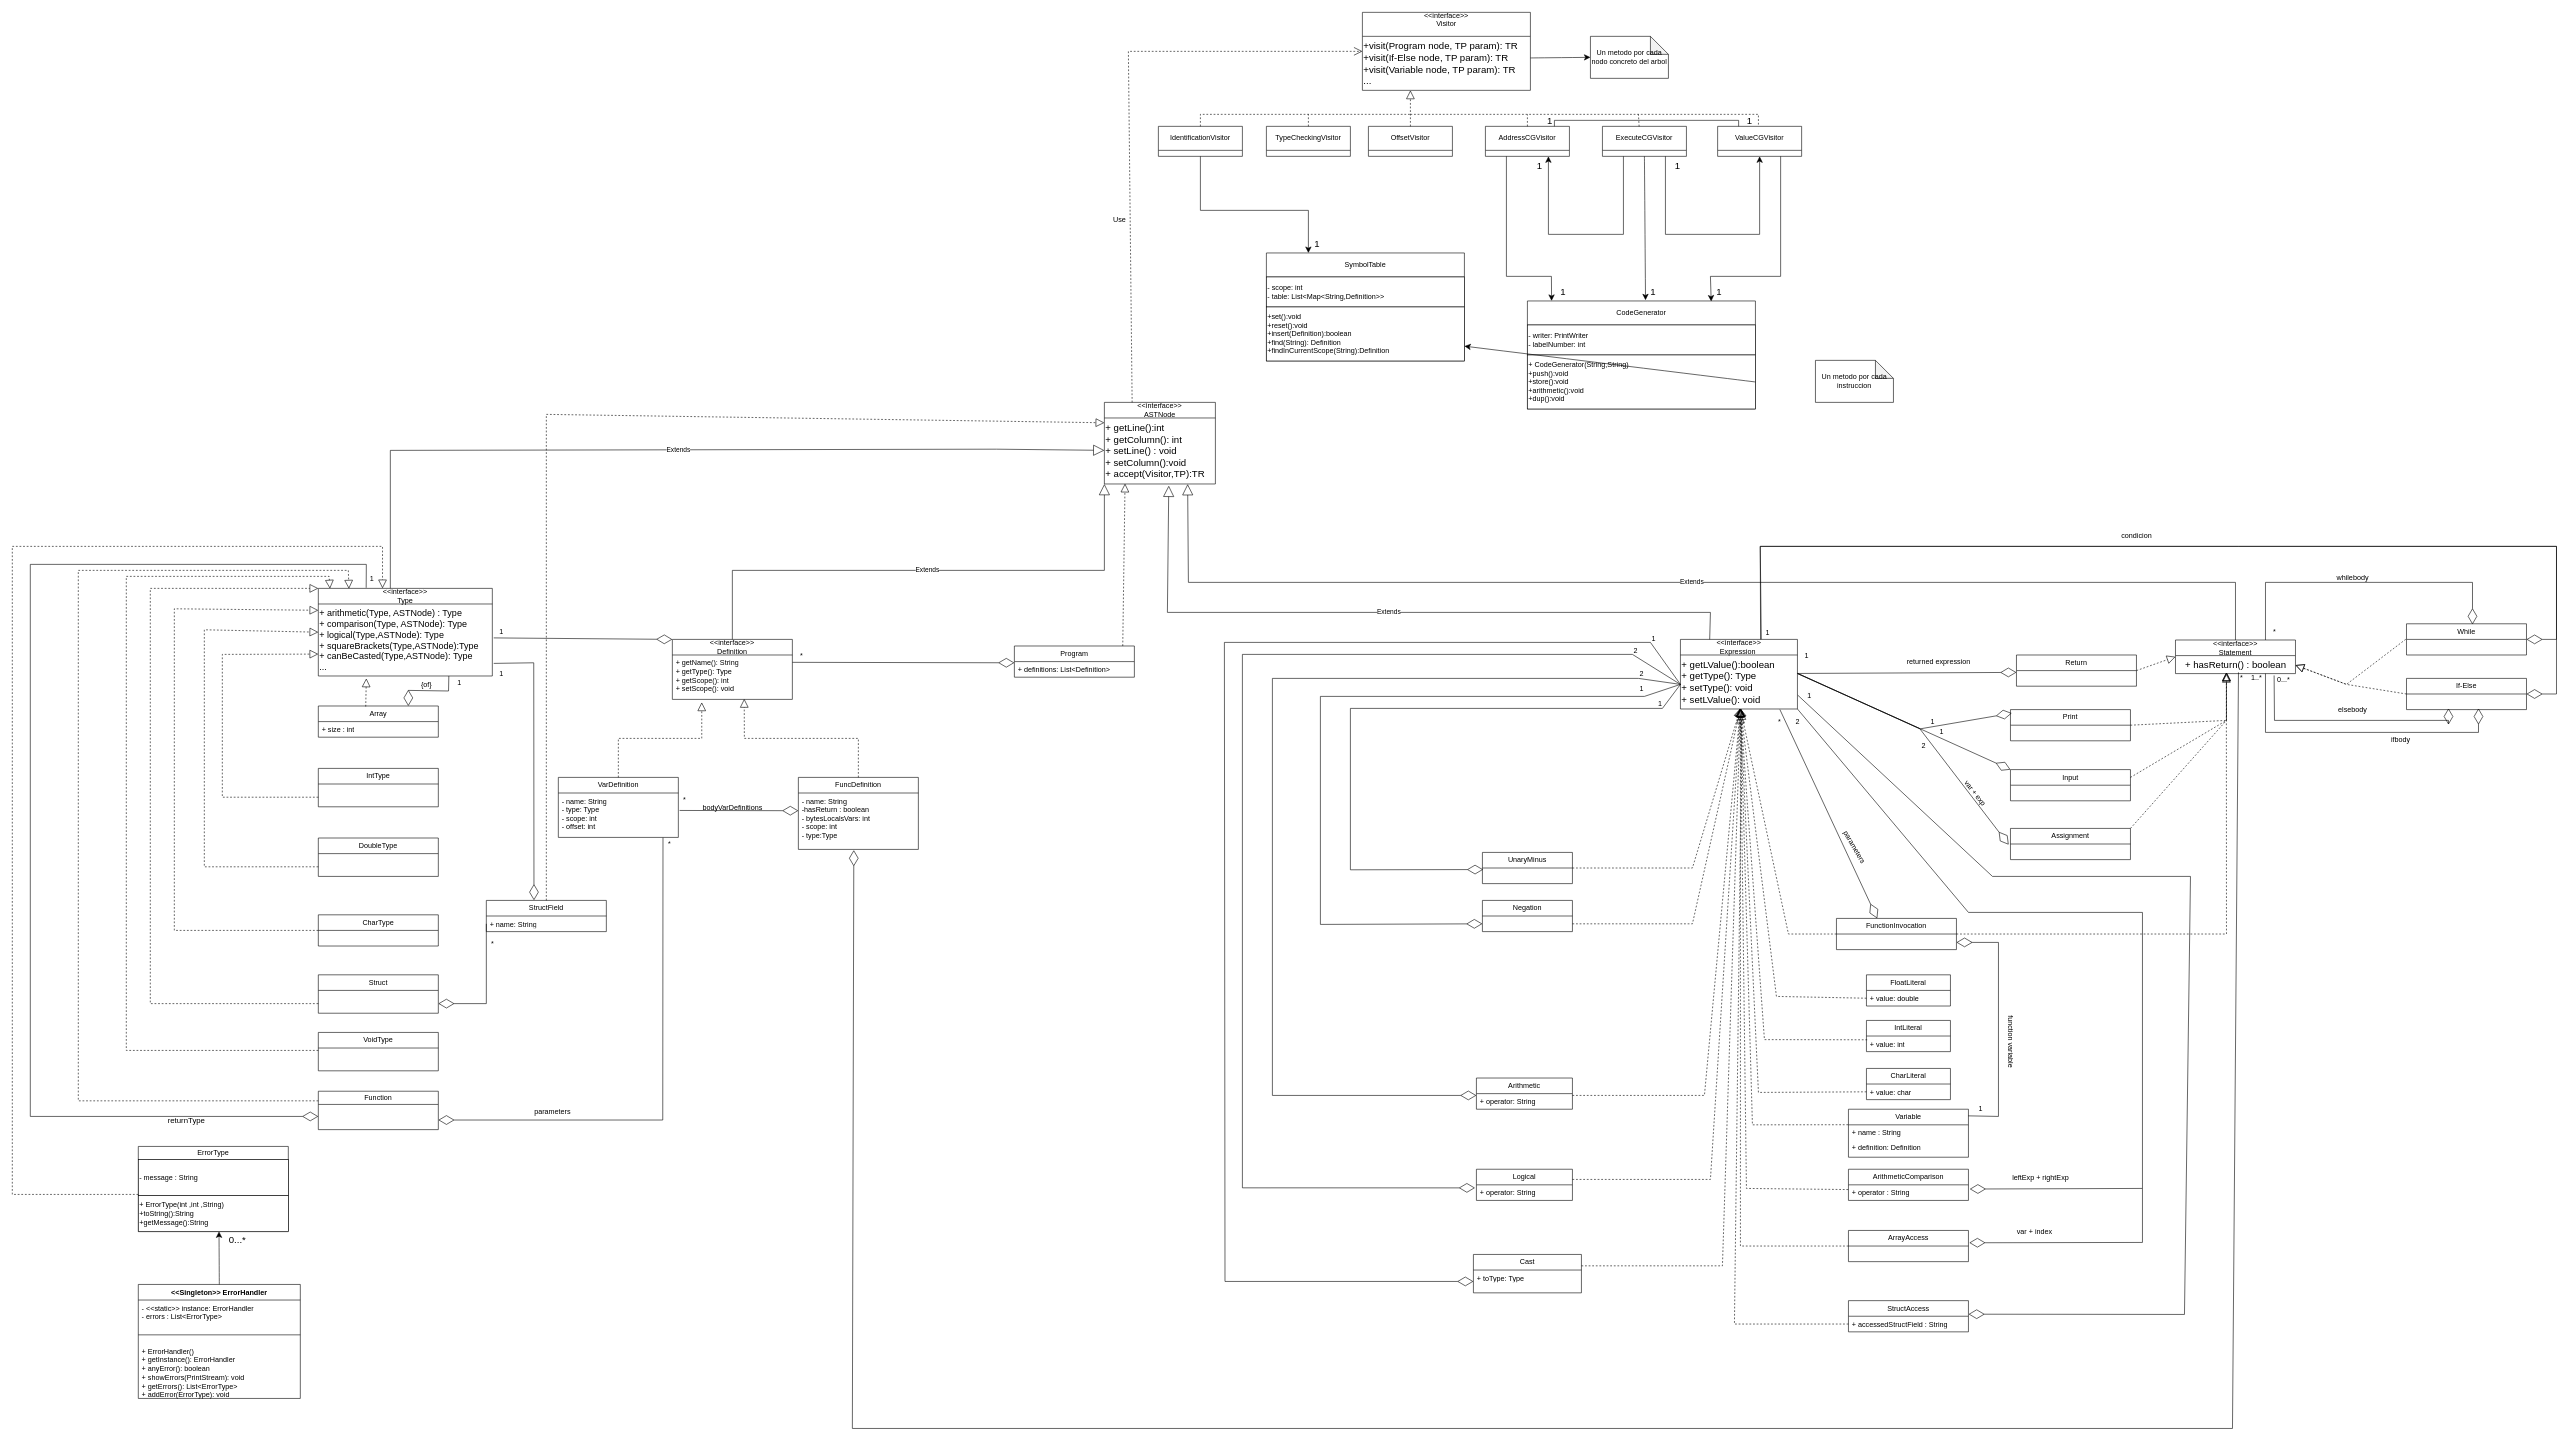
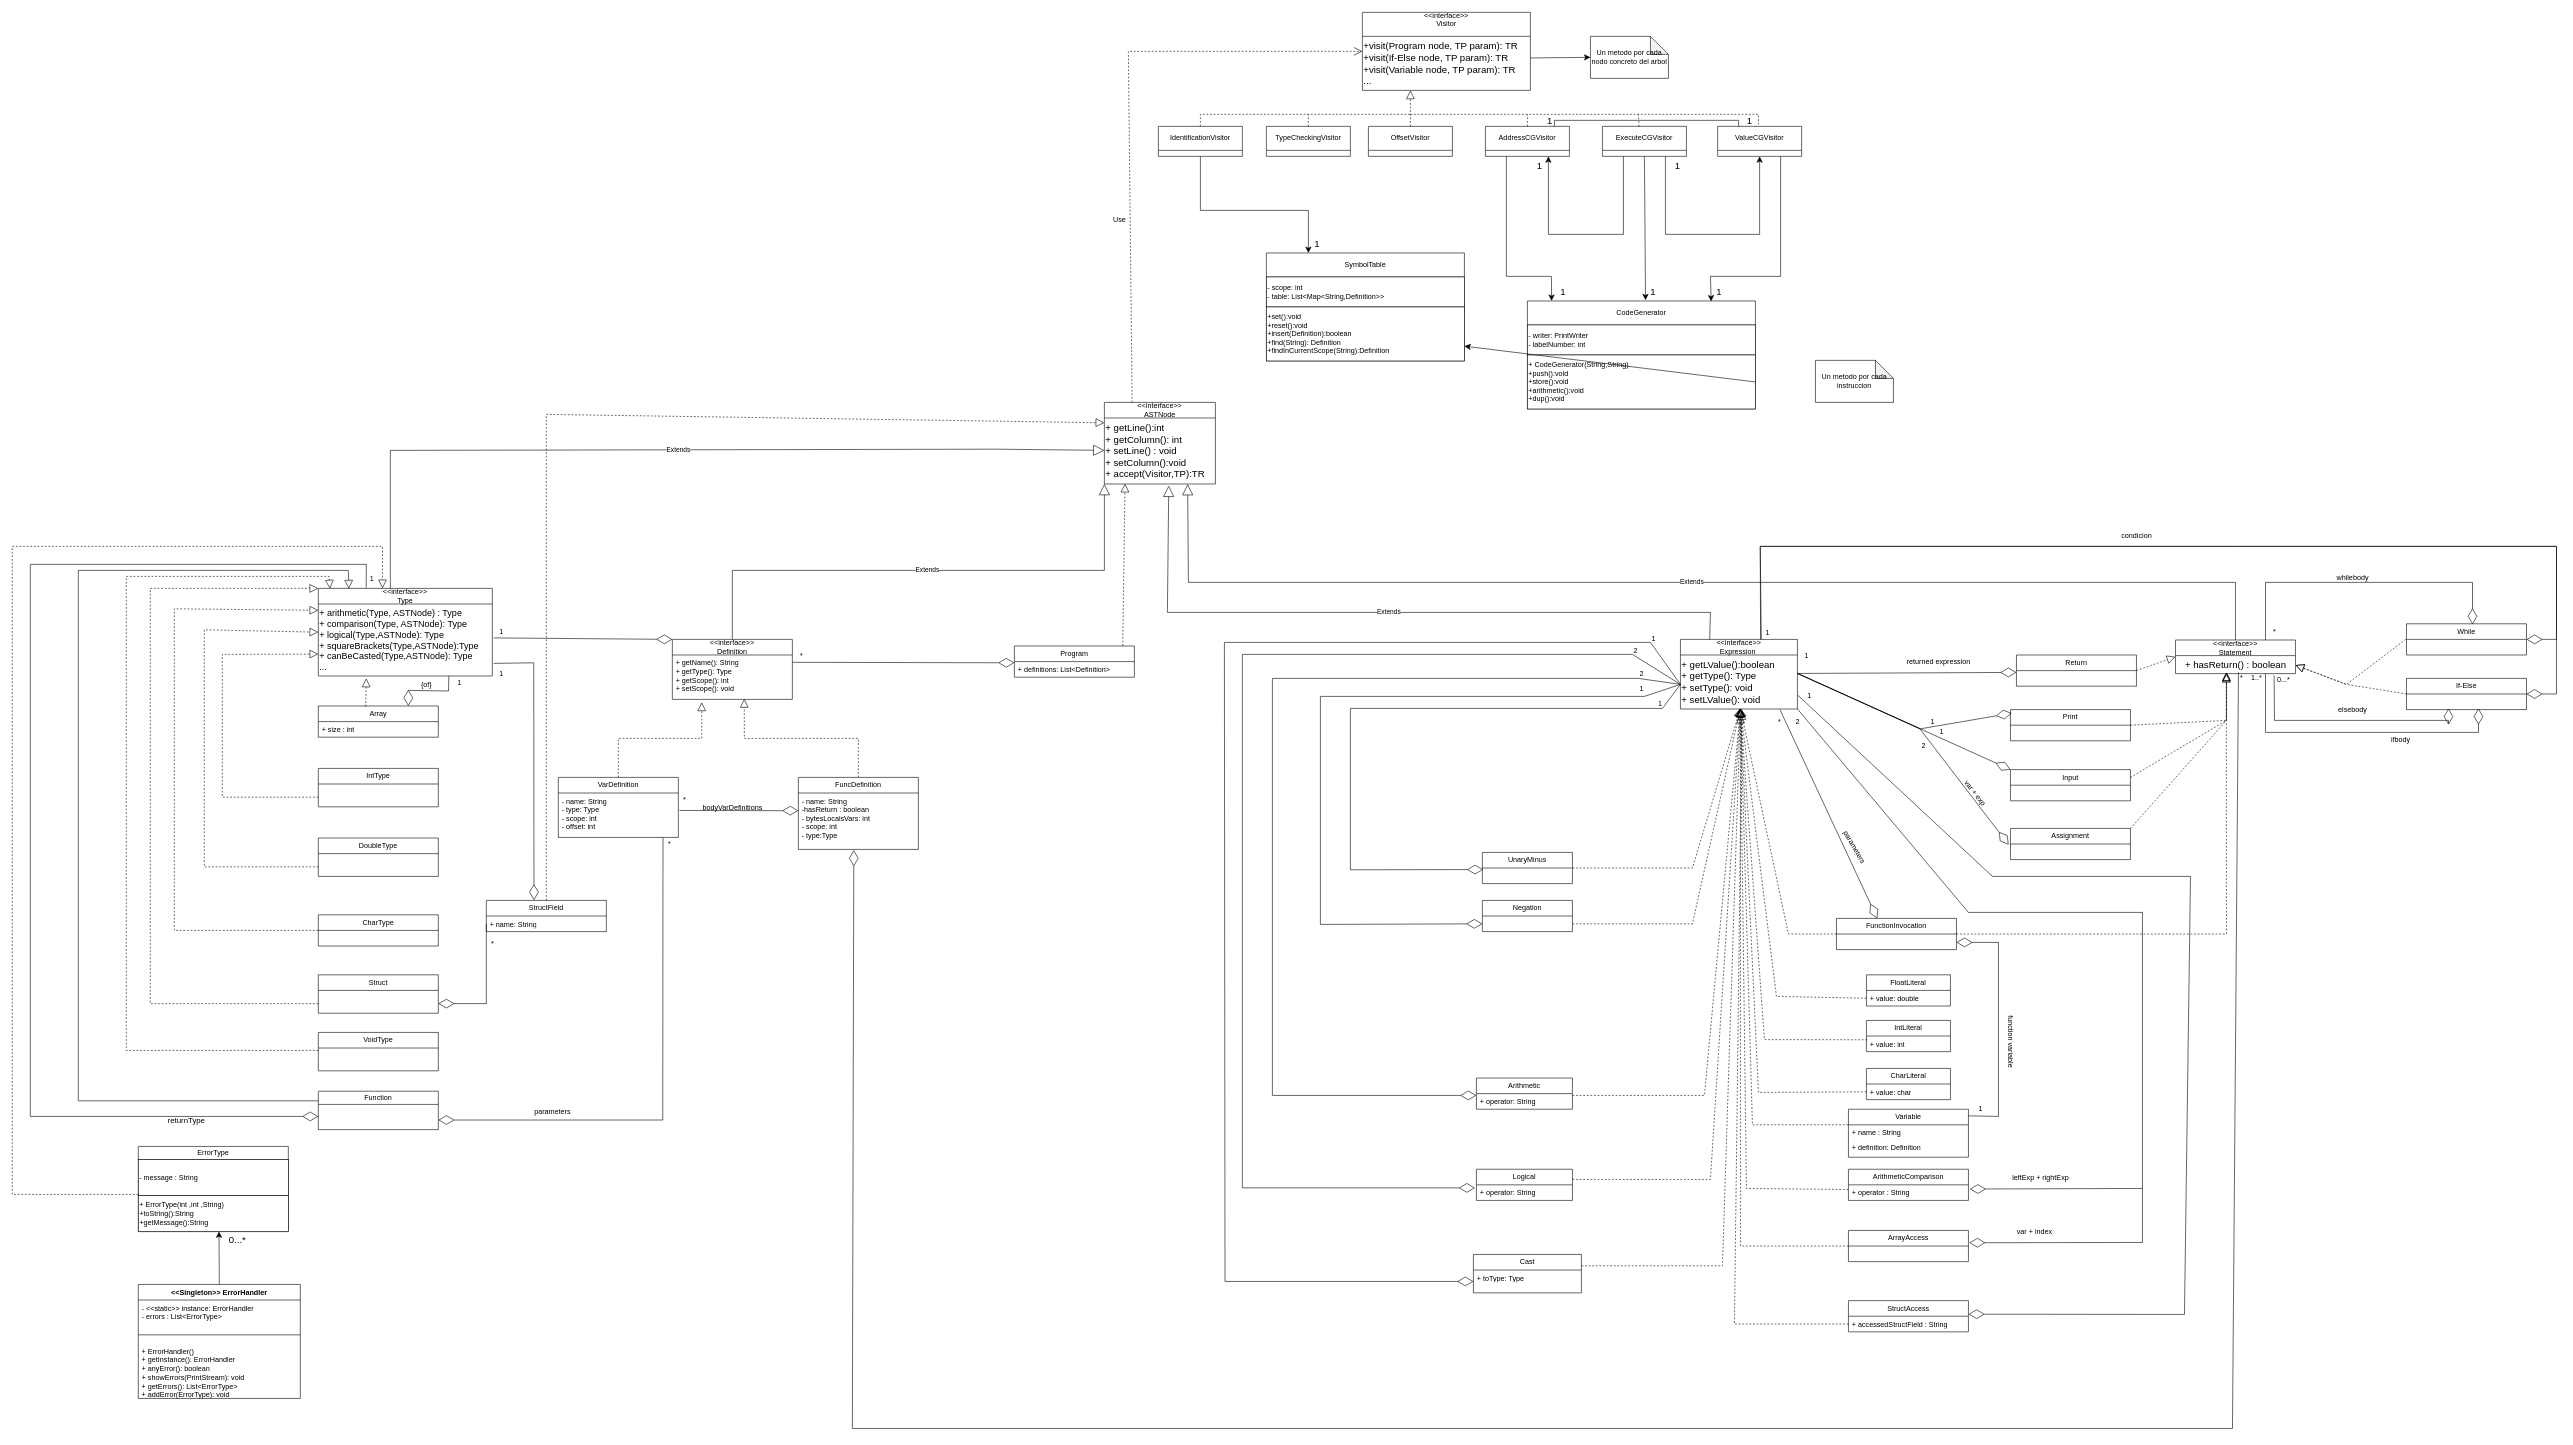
(78, 815) -> (78, 815)
